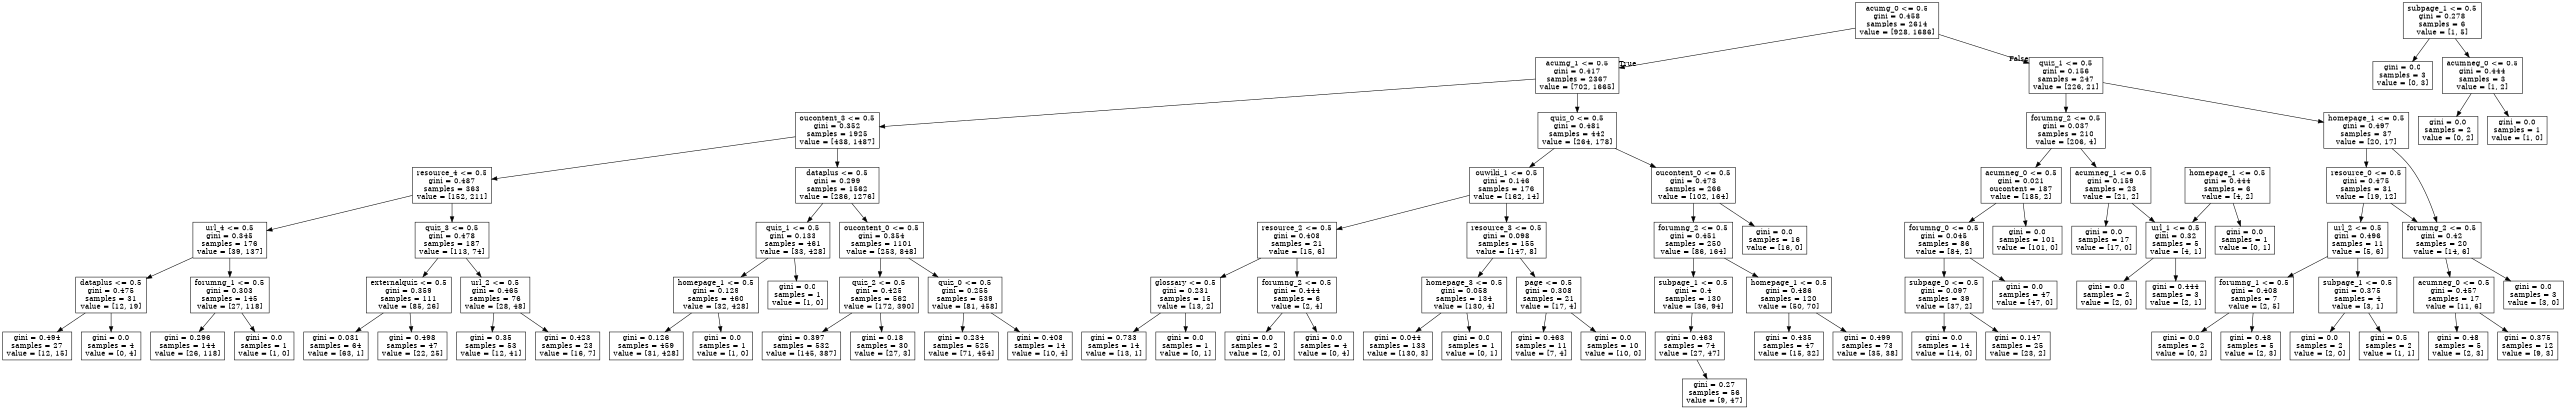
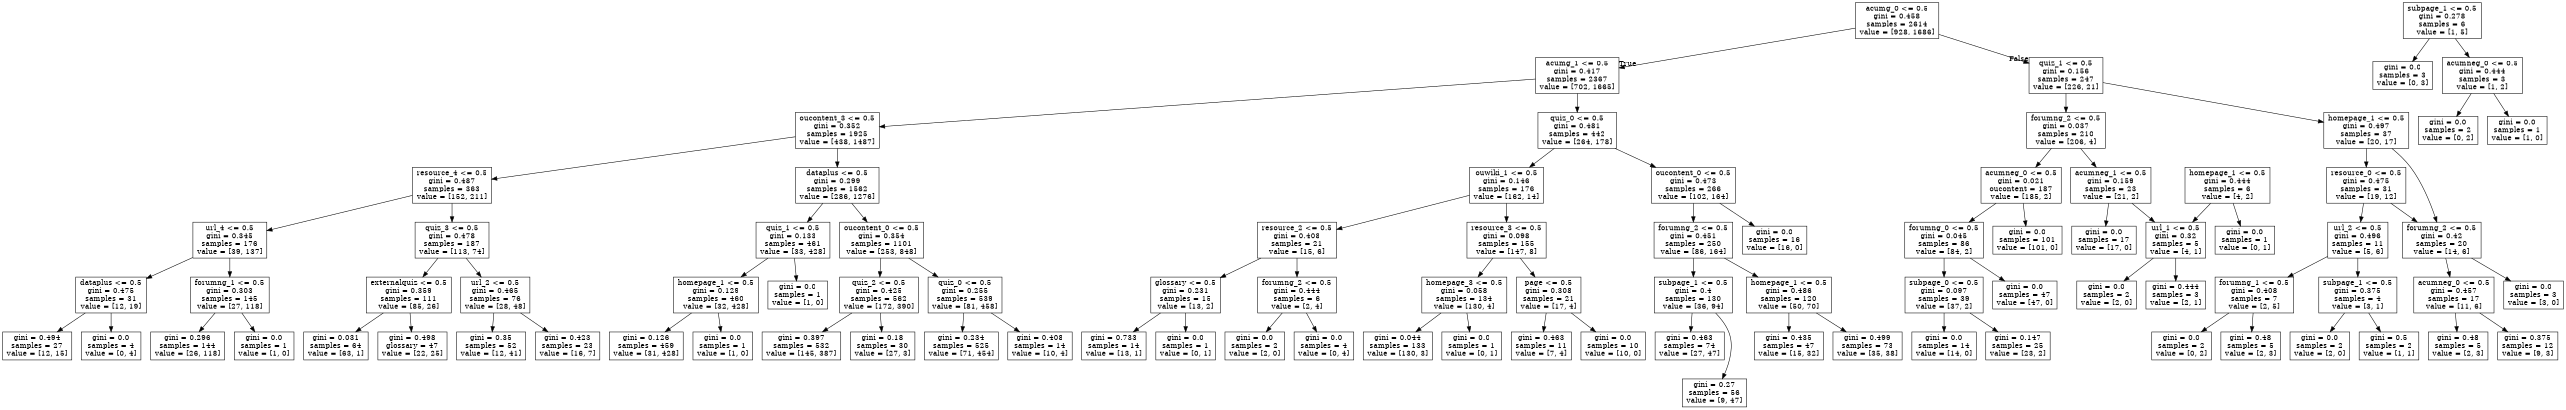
(412, 346) -> (412, 346)
(491, 346) -> (491, 346)
(1701, 367) -> (1731, 342)
